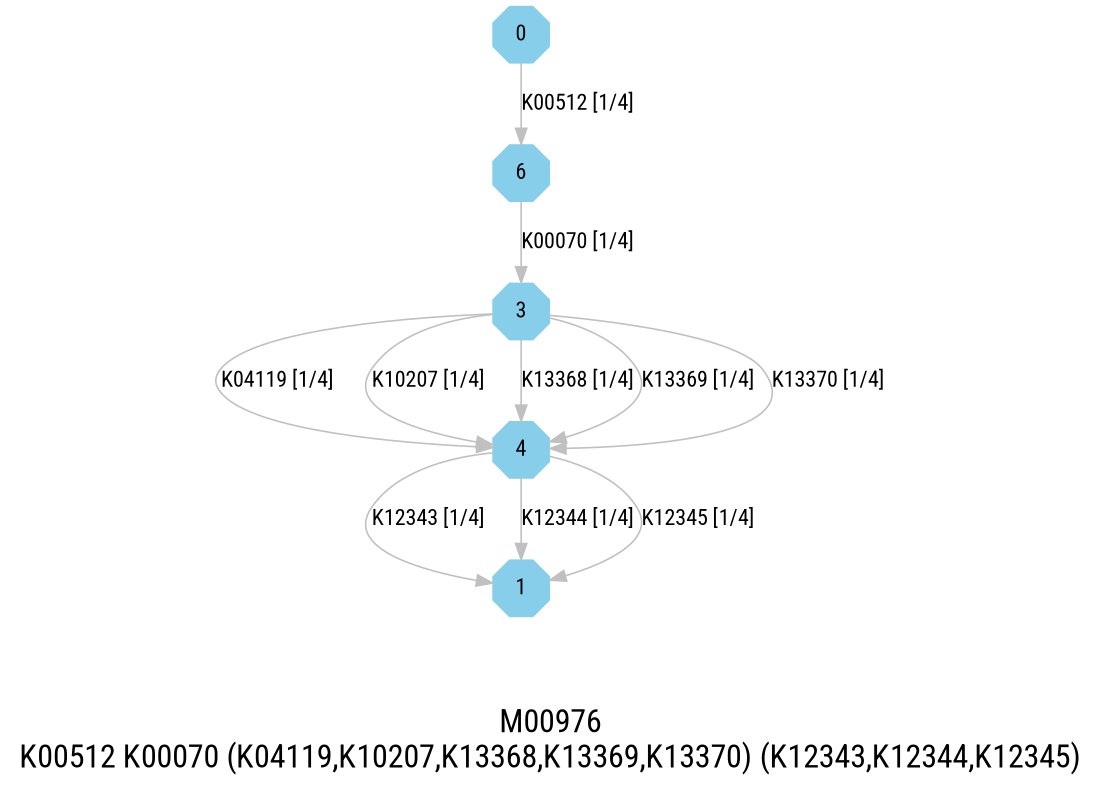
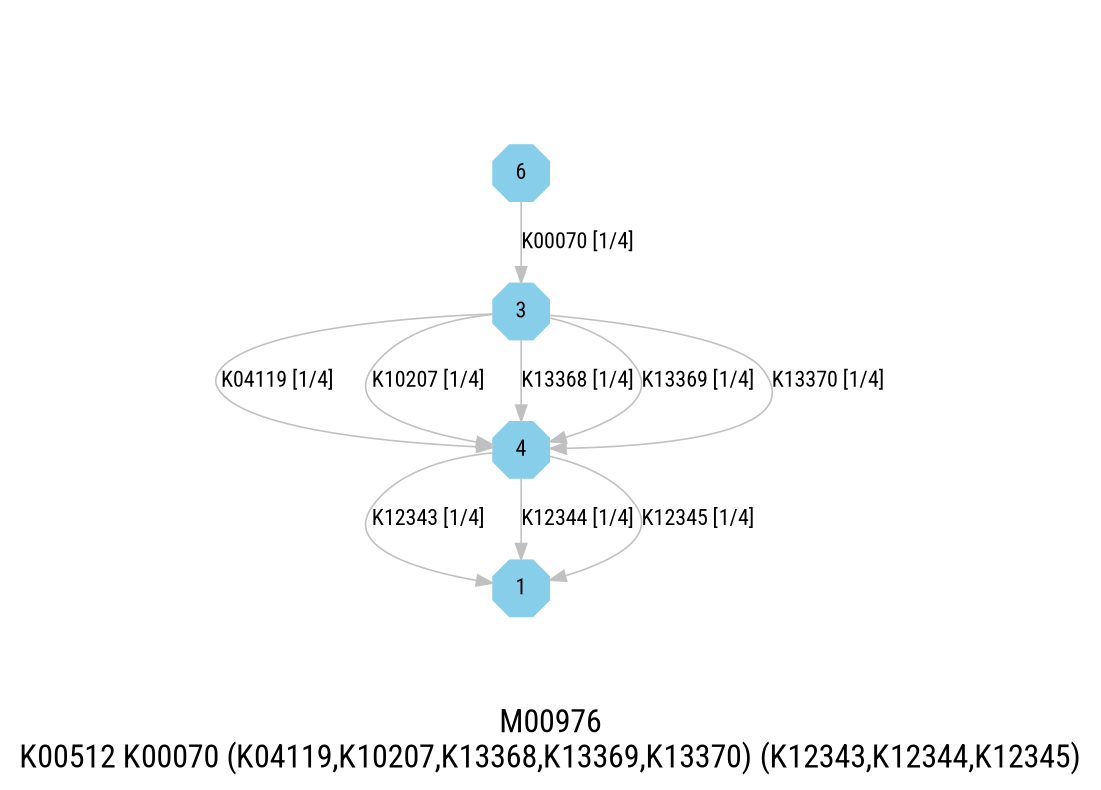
(521, 35) -> none
